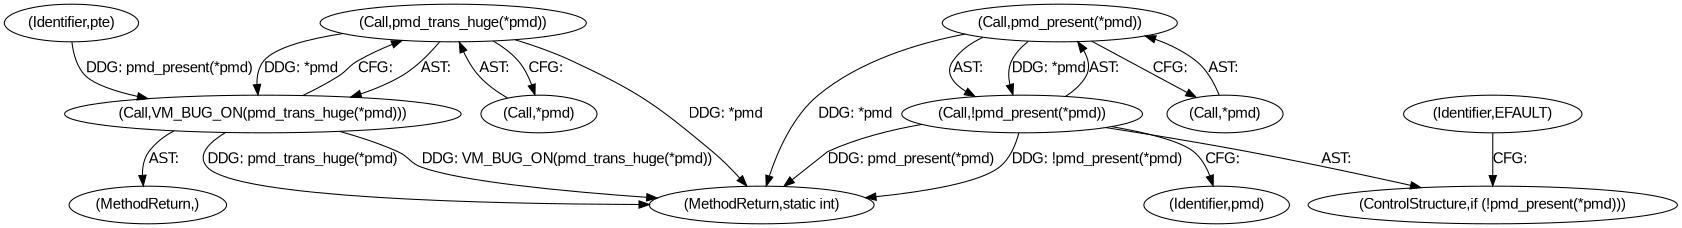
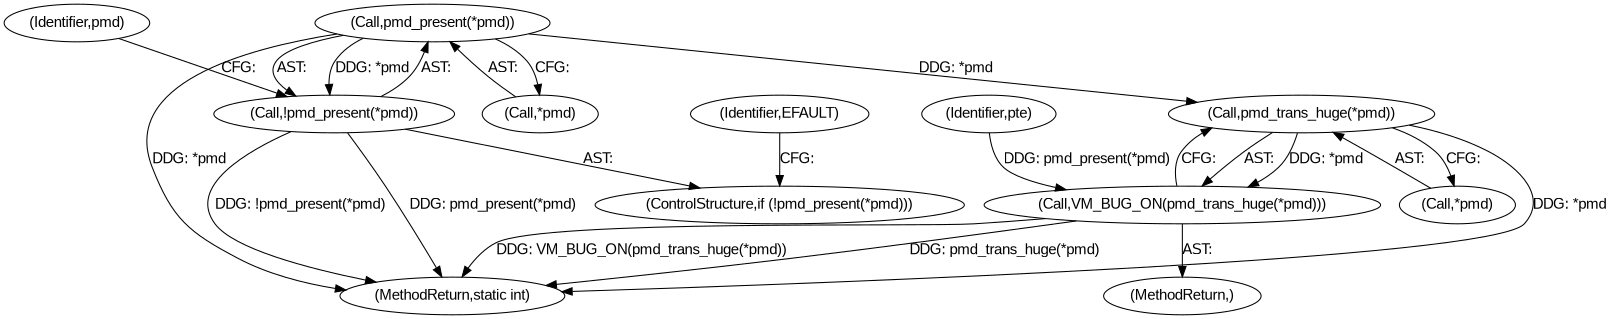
none -> (858, 68)
(1187, 147) -> (198, 66)
